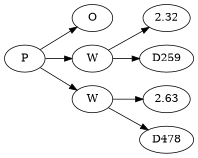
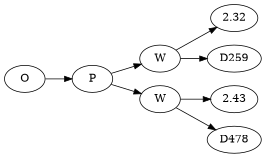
(55, 40) -> (55, 79)
(167, 99) -> (234, 99)
